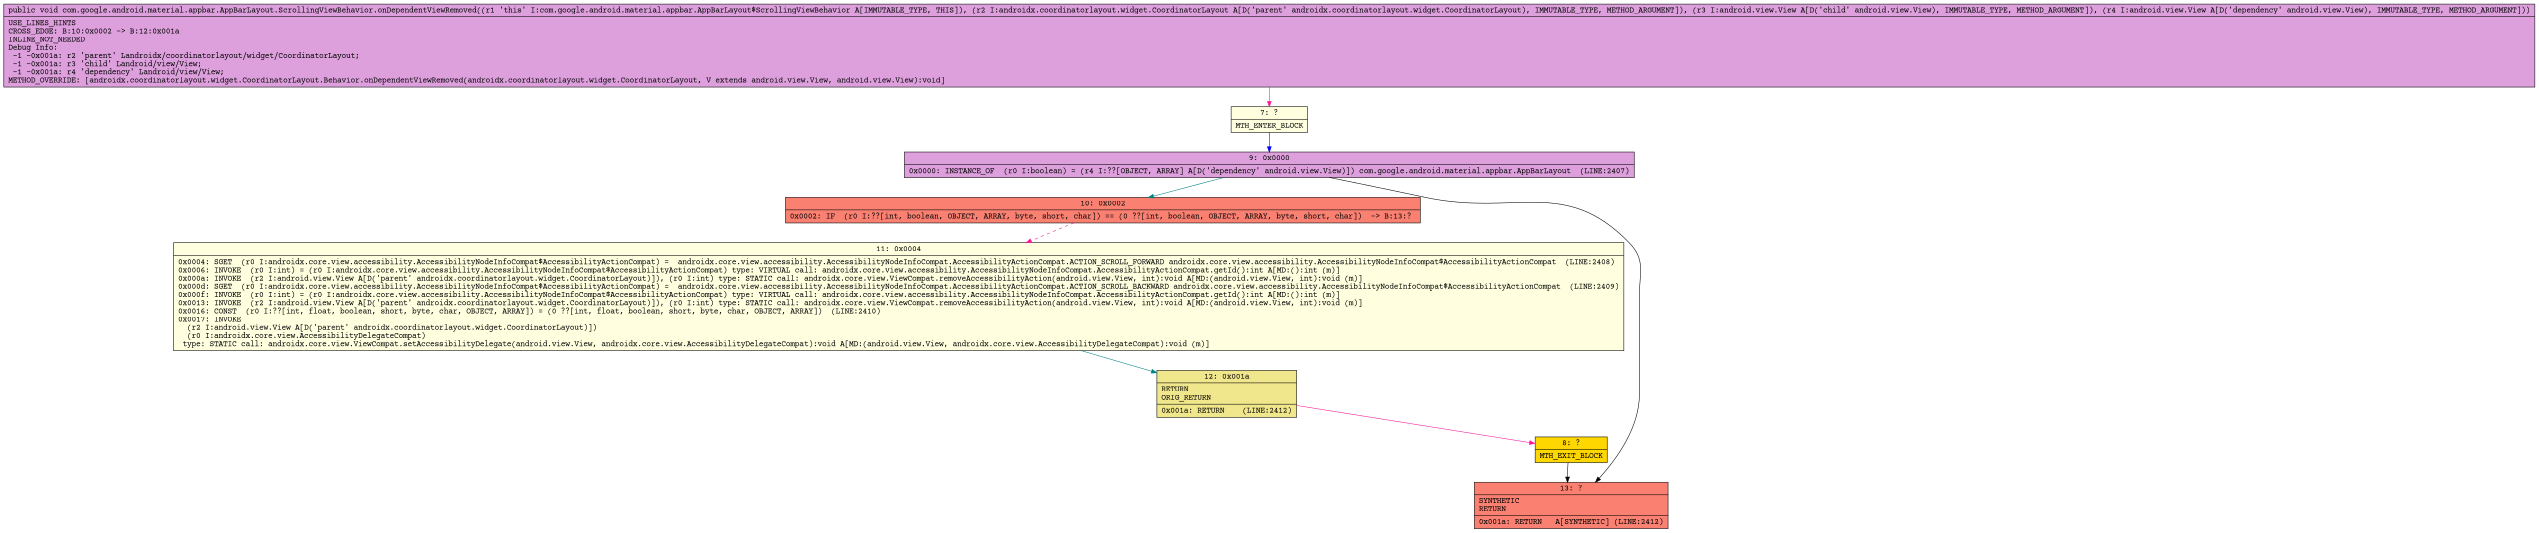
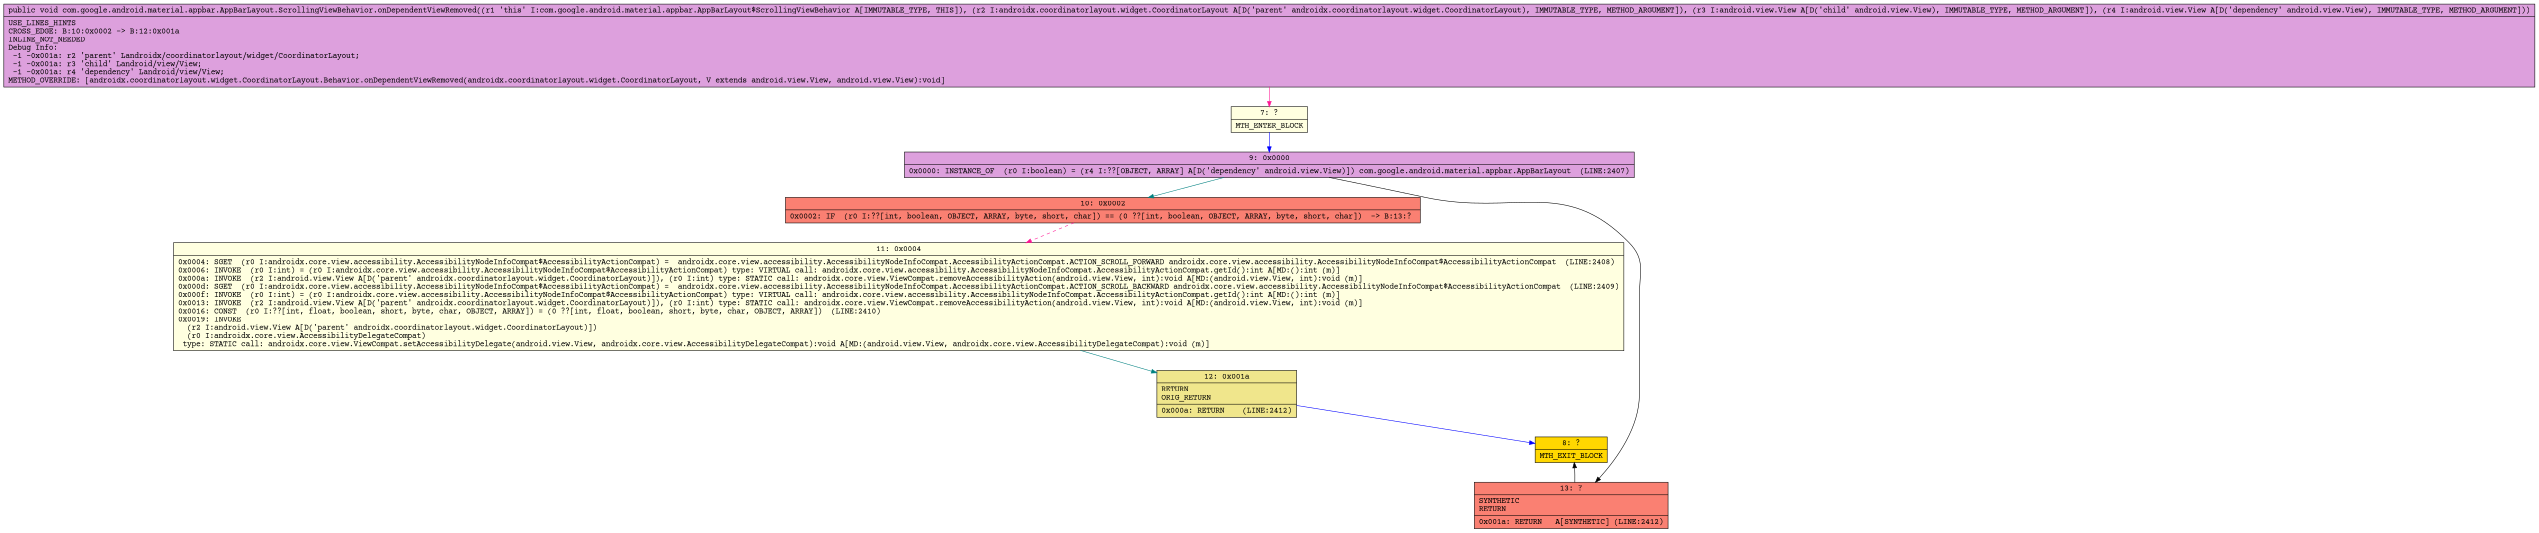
(214, 319) -> (214, 319)
(1227, 410) -> (1227, 410)
(1413, 424) -> (1413, 424)
(1568, 470) -> (1575, 475)
